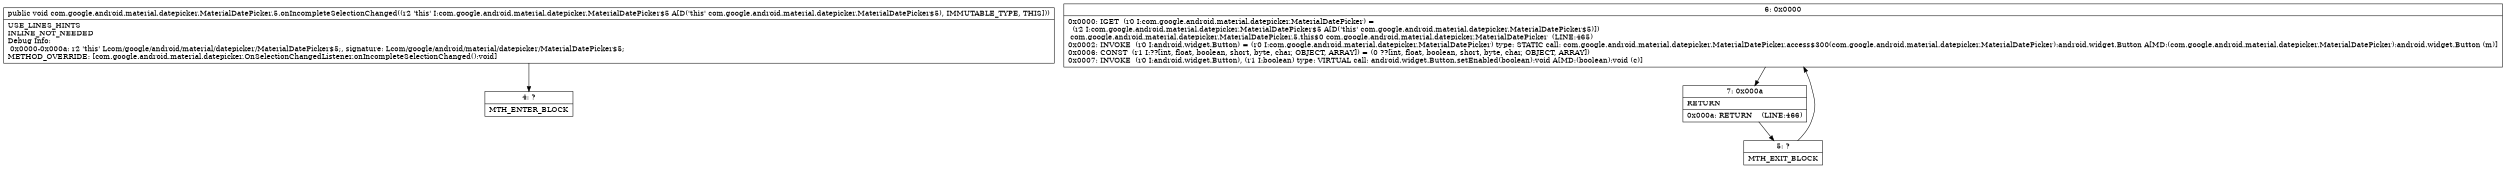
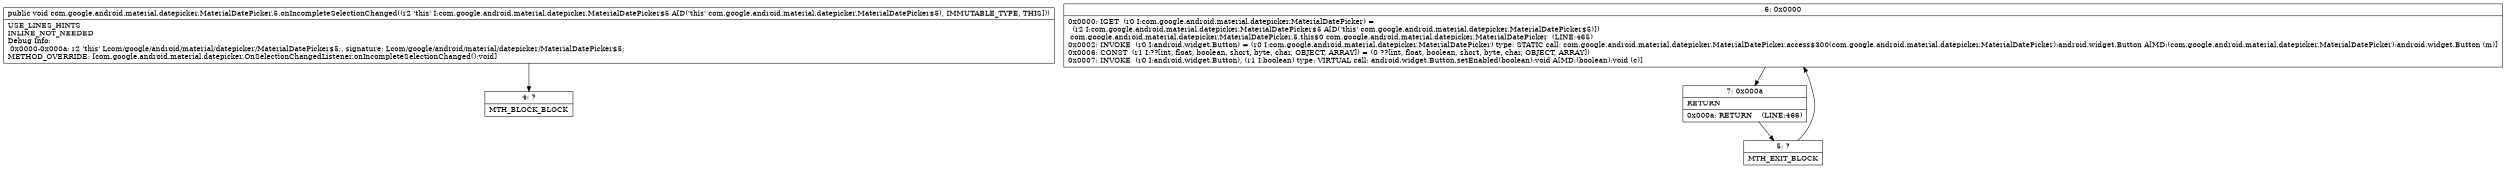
(529, 110) -> (529, 110)
